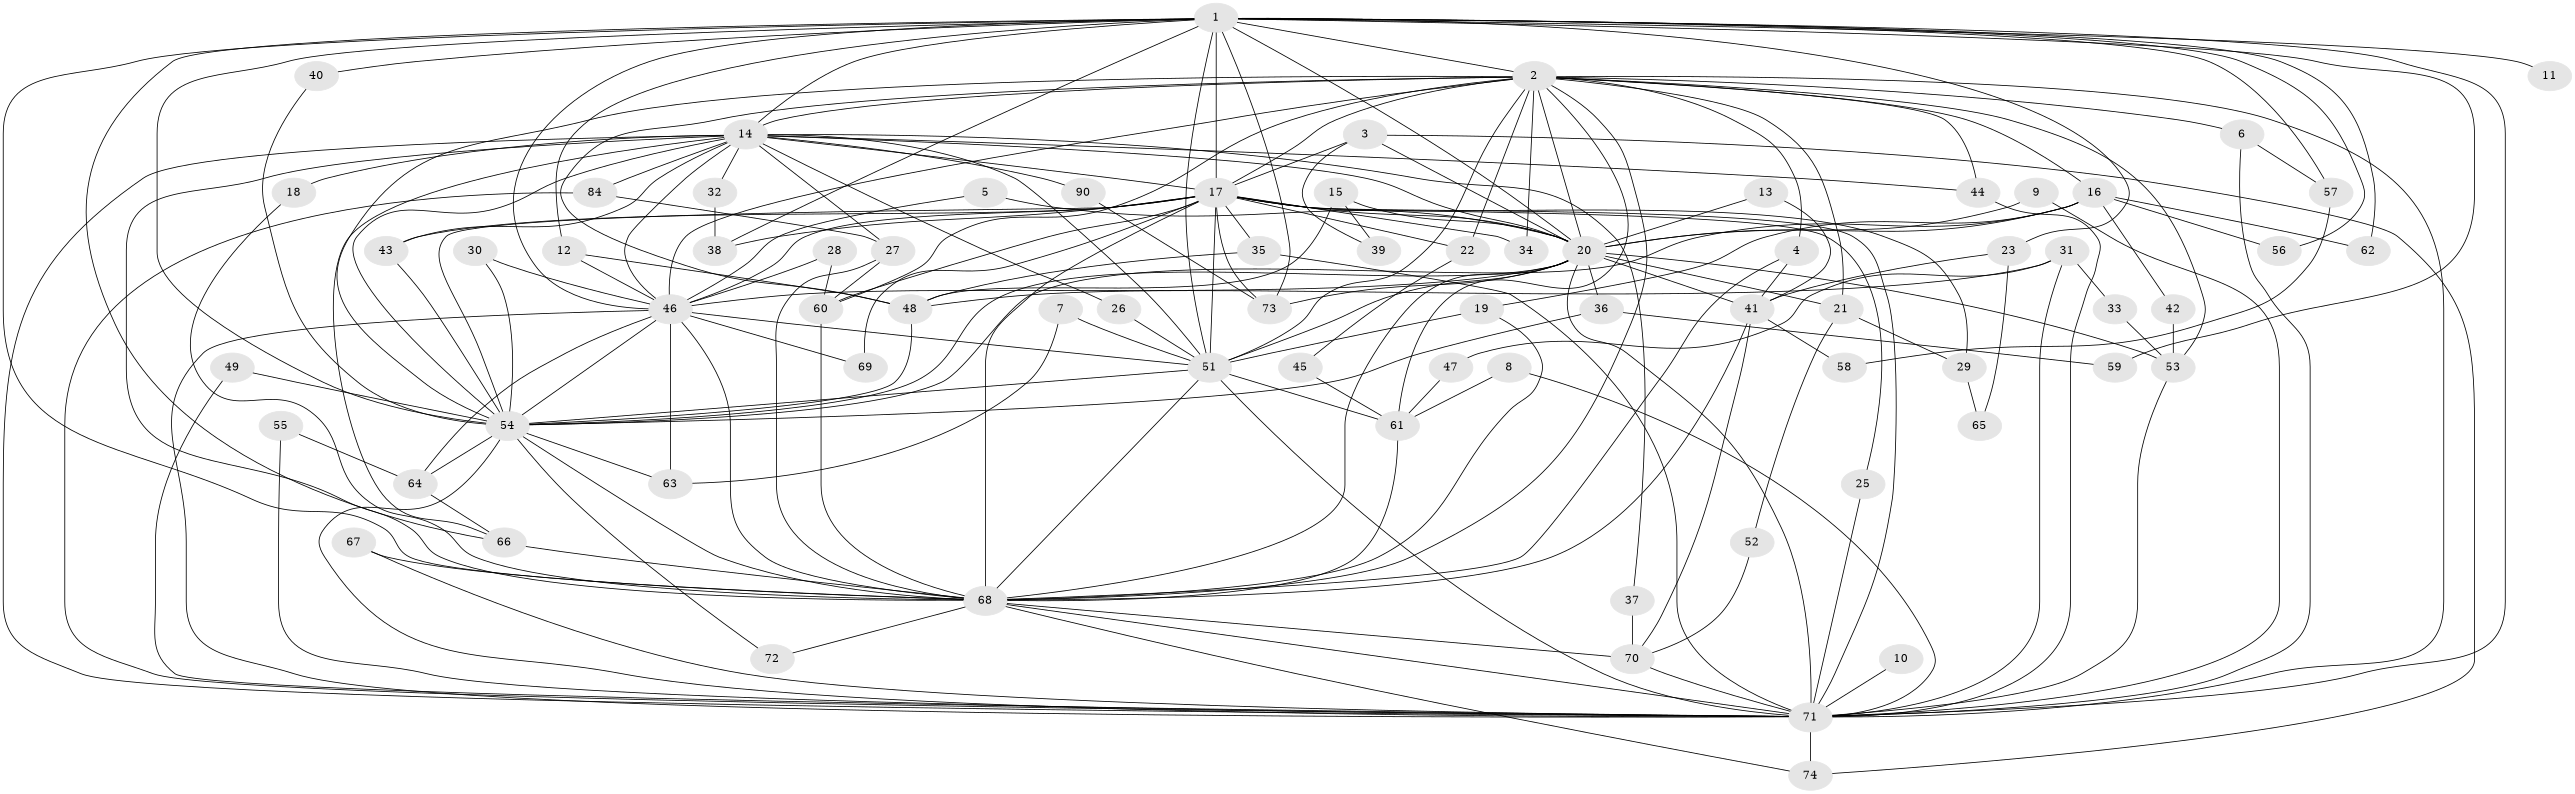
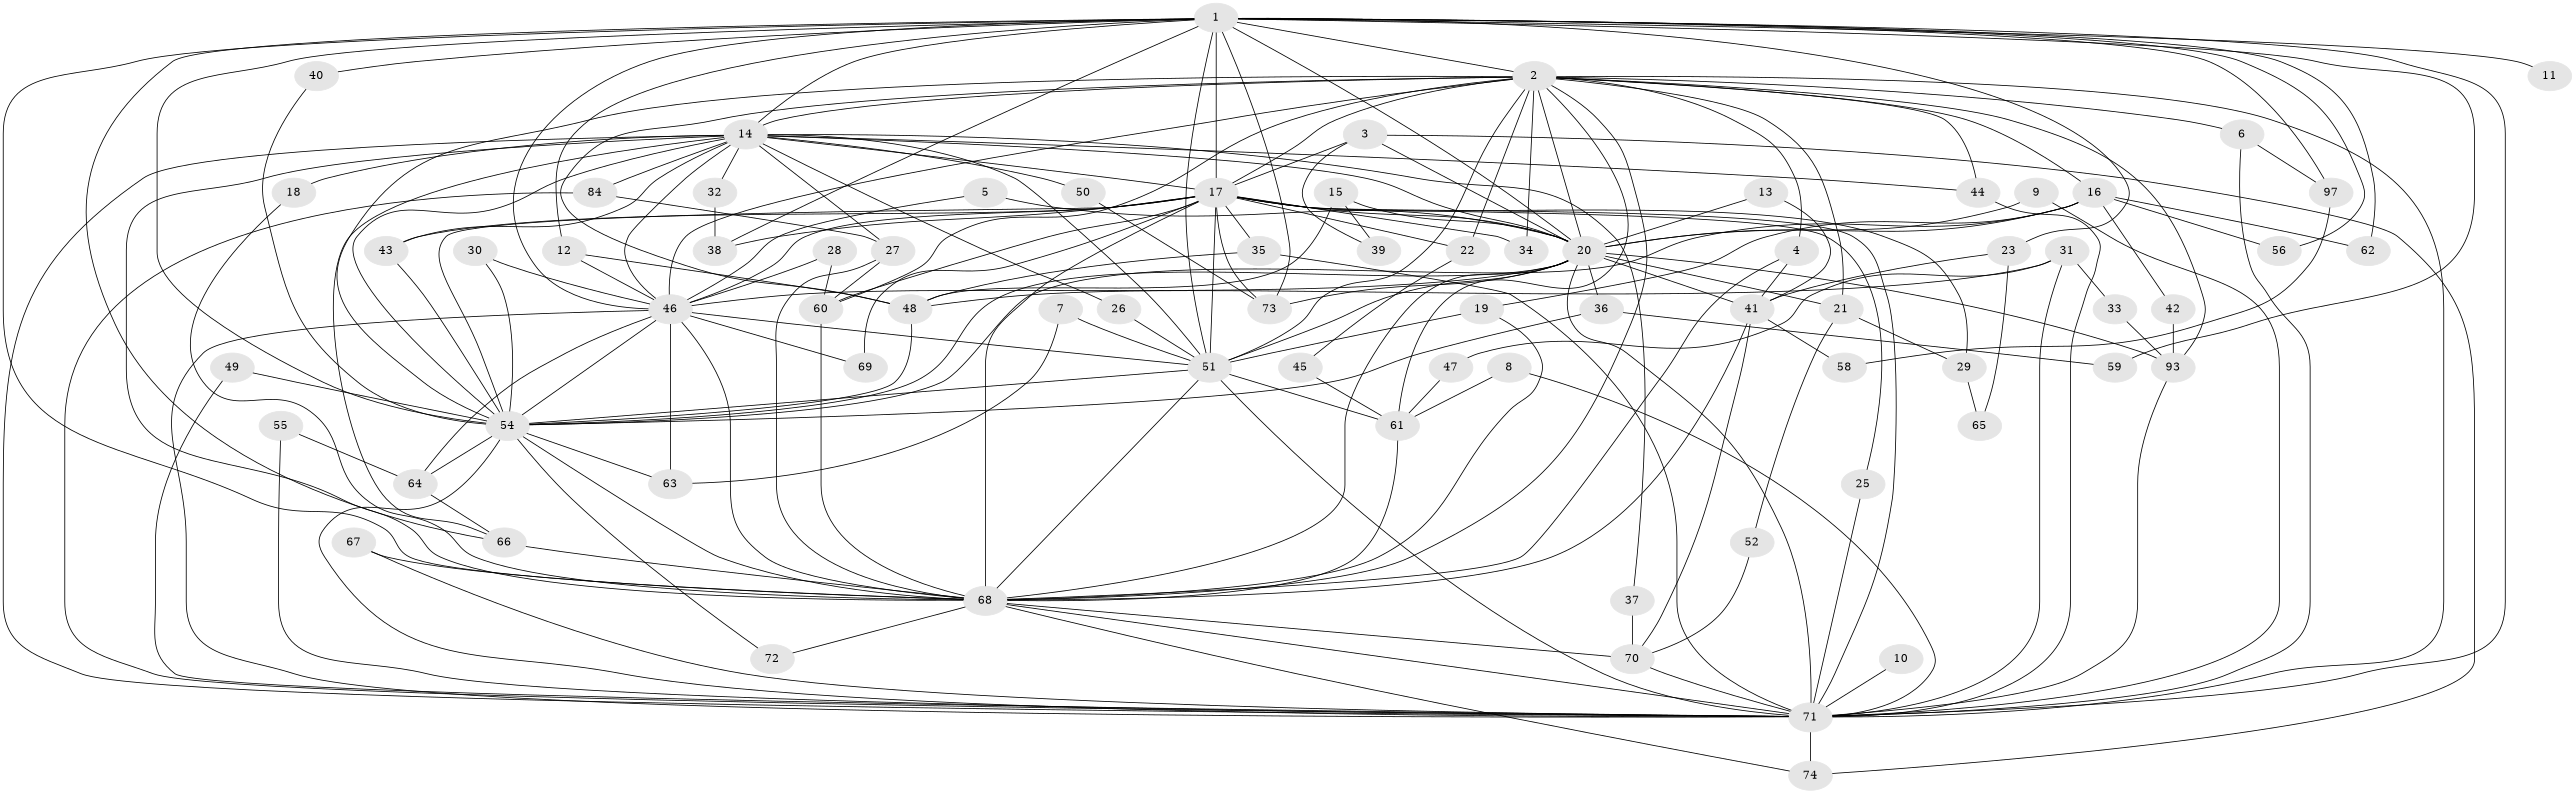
(1083, 193) -> (1083, 193)
(2331, 193) -> (2331, 193)
(2173, 368) -> (2173, 368)
